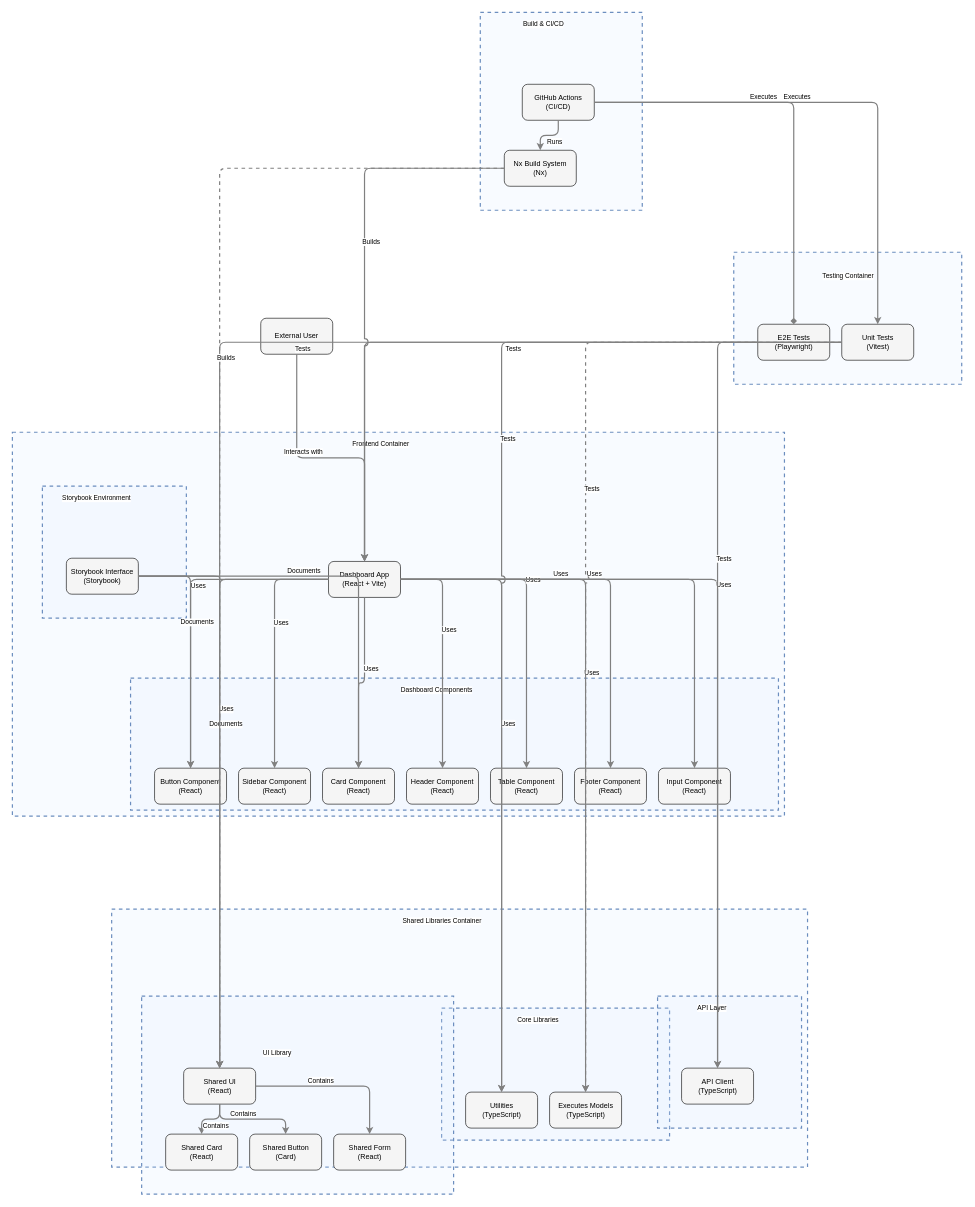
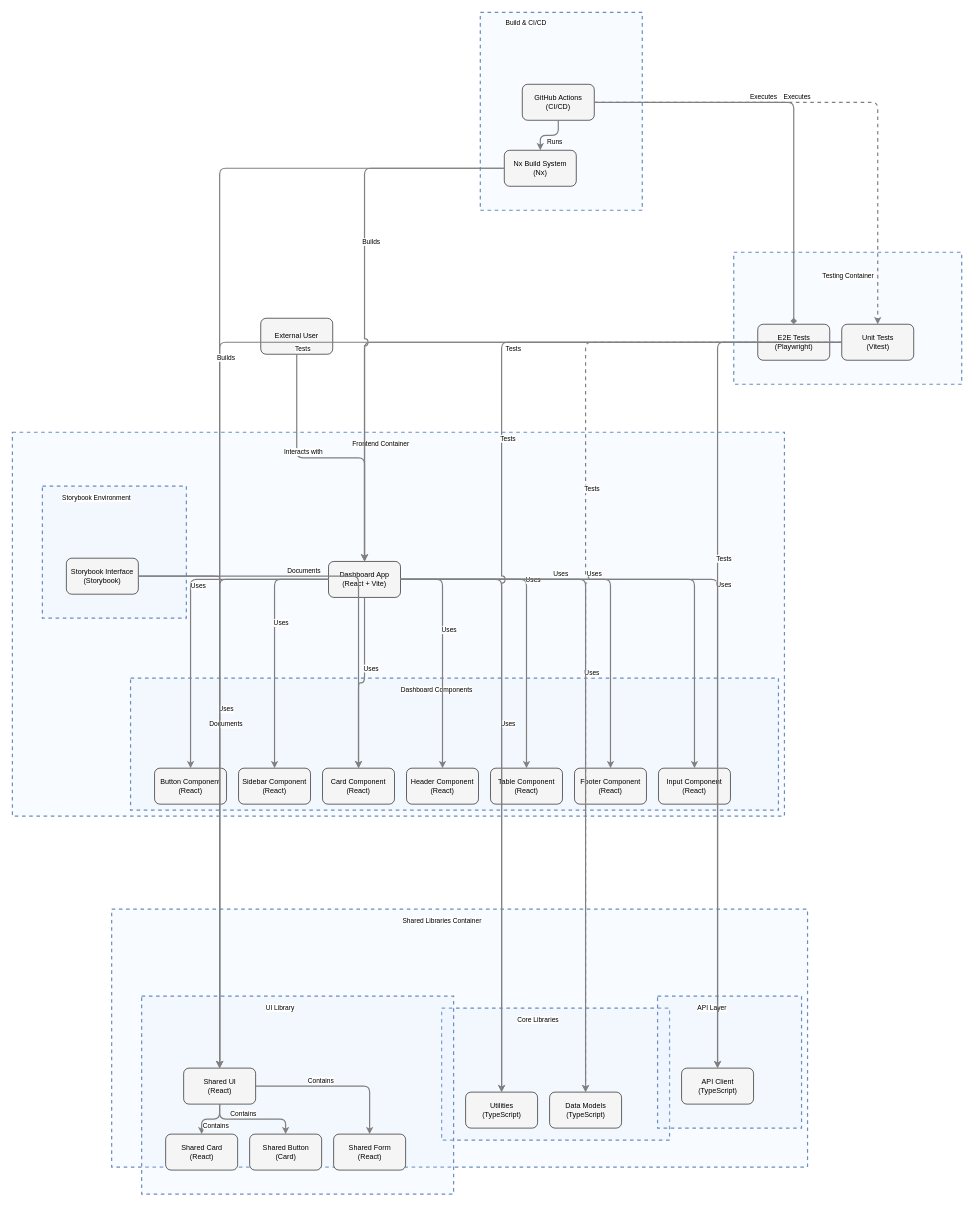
(543, 24) -> (526, 23)
(878, 169) -> (878, 169)
(220, 183) -> (220, 183)
(190, 578) -> none
(277, 1053) -> (280, 1008)
(586, 1110) -> (586, 1110)
